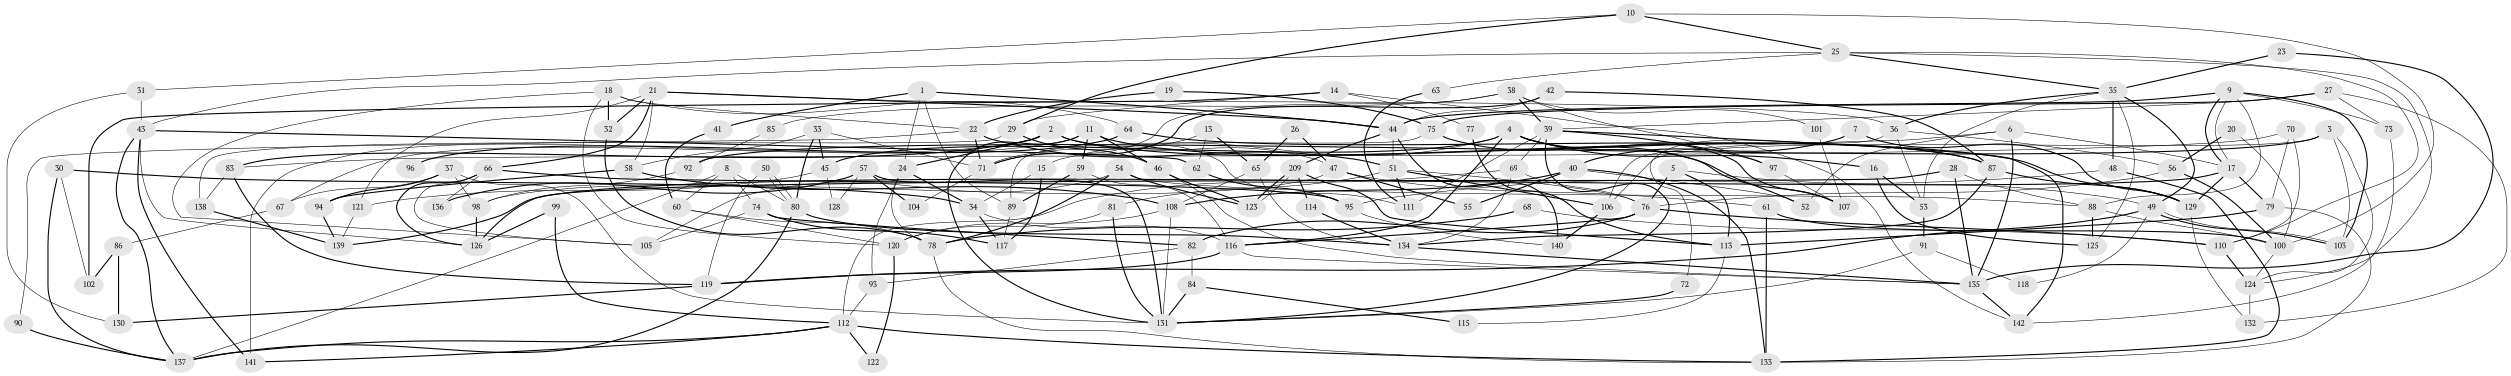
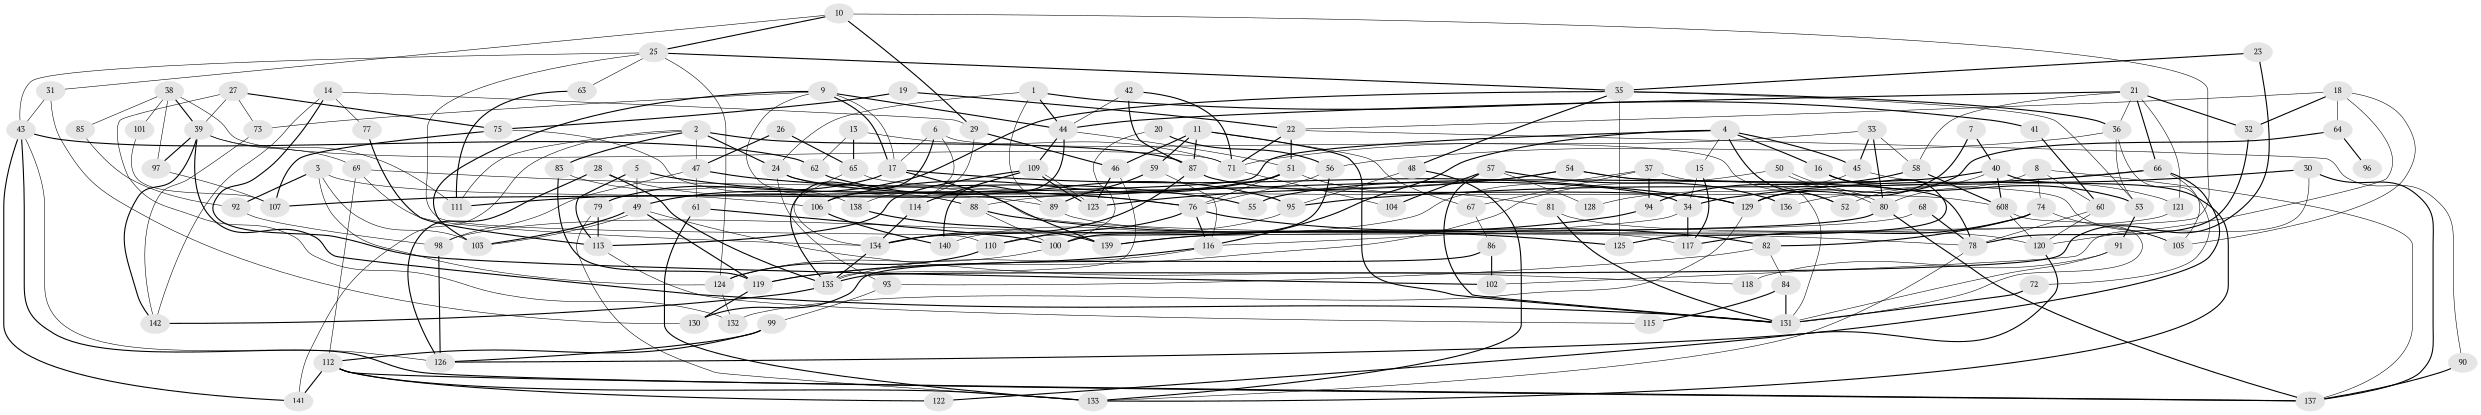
(2291, 130) -> none
(1295, 169) -> (1034, 169)
(1172, 207) -> (2003, 207)
(858, 304) -> (819, 310)
